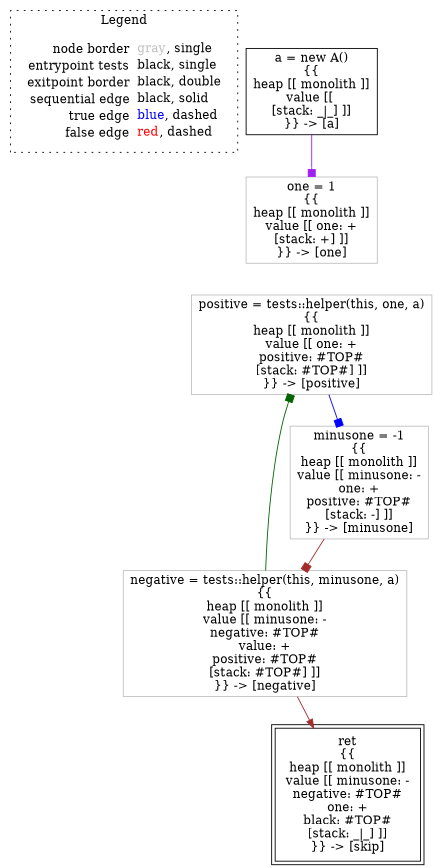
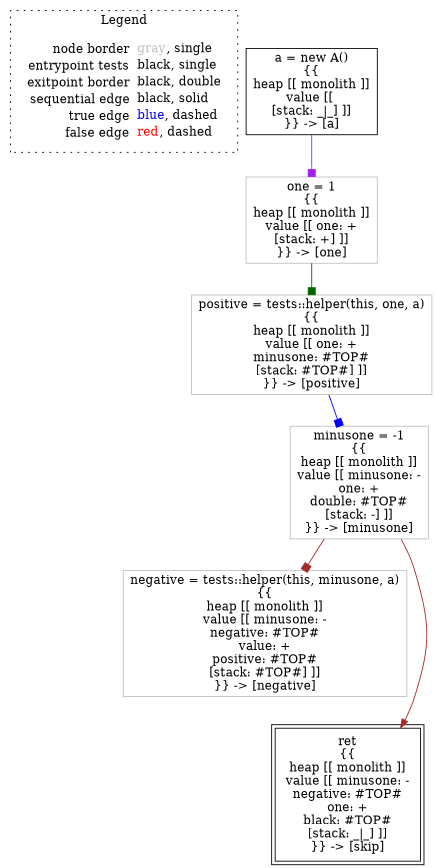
(312, 358) -> (312, 358)
(272, 486) -> (312, 275)
(359, 502) -> (359, 502)
(304, 709) -> (427, 629)
